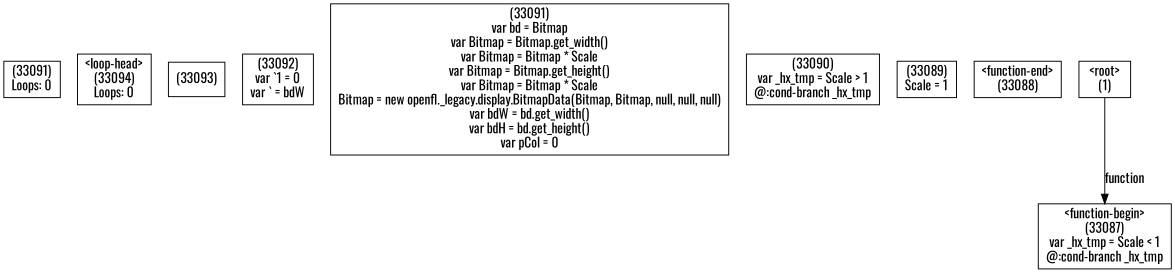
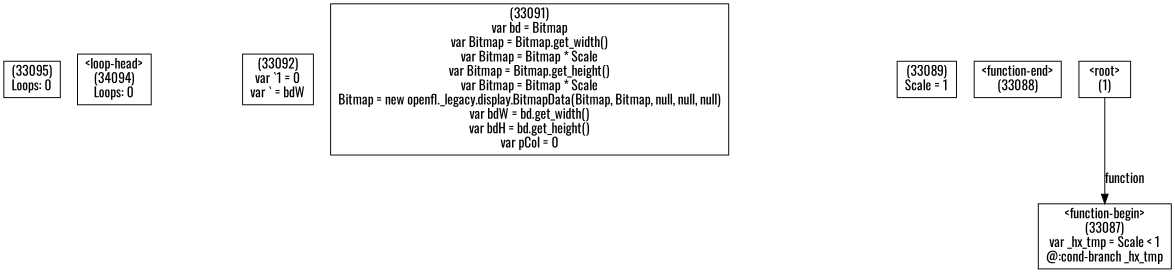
(32, 79) -> (32, 79)
(114, 79) -> (114, 79)
(197, 79) -> none
(813, 79) -> none
